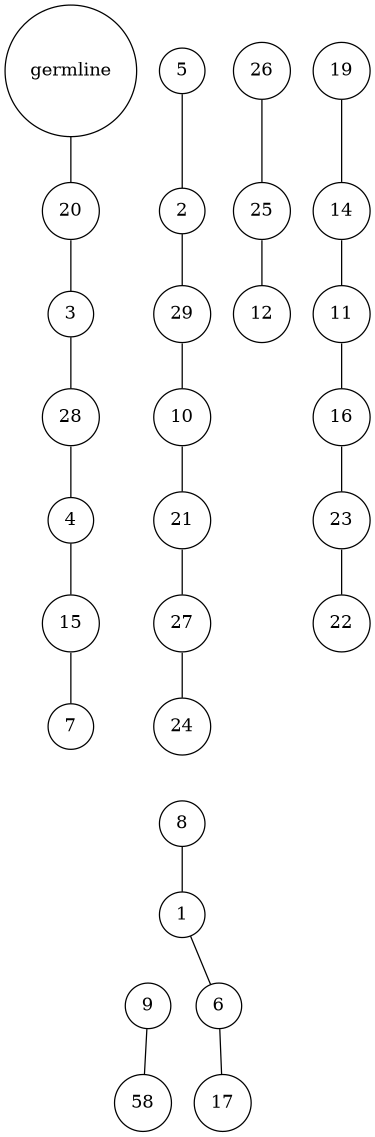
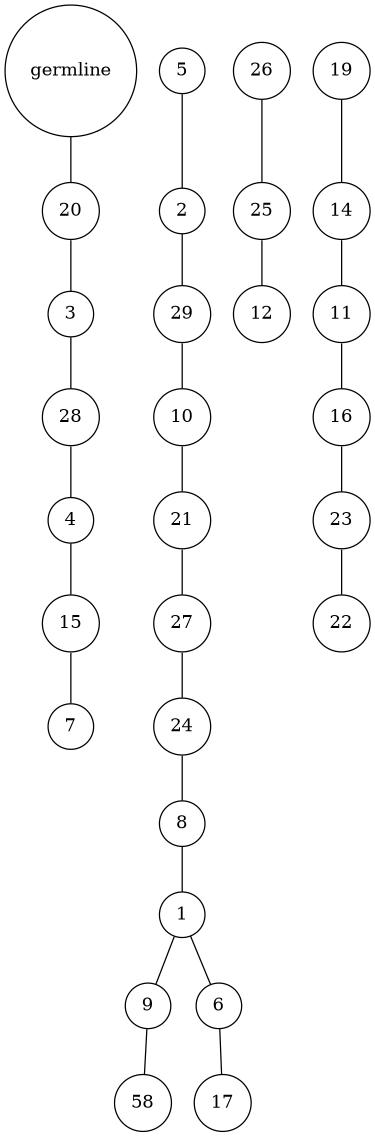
none -> (182, 778)
none -> (165, 960)
